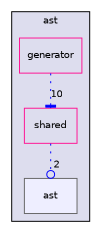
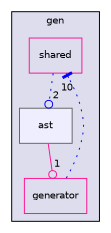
(51, 21) -> (56, 21)
none -> (50, 157)
